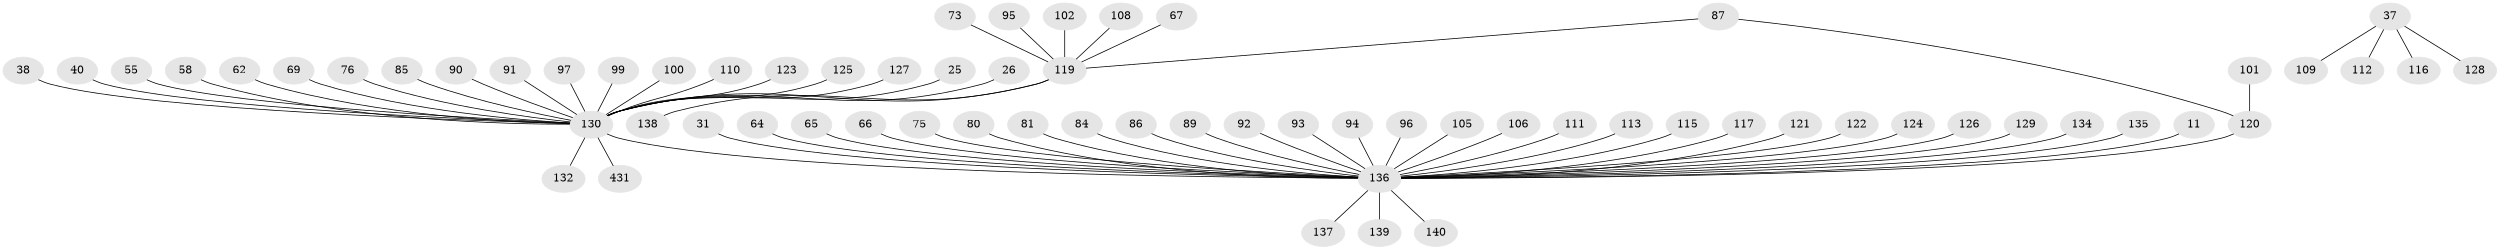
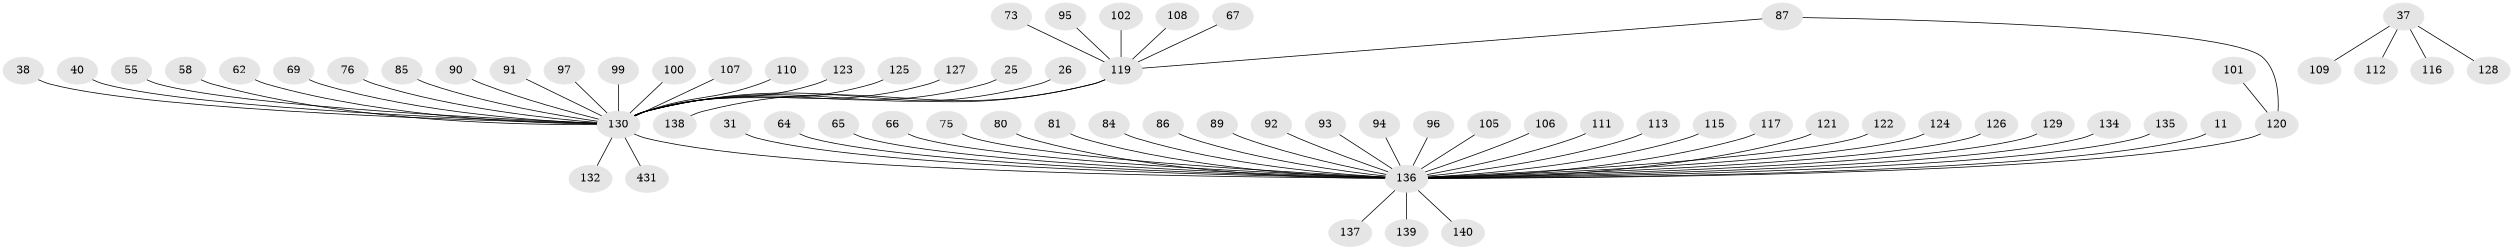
none -> (730, 71)
